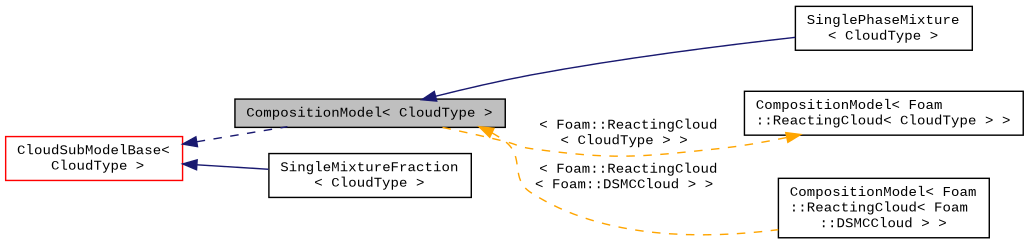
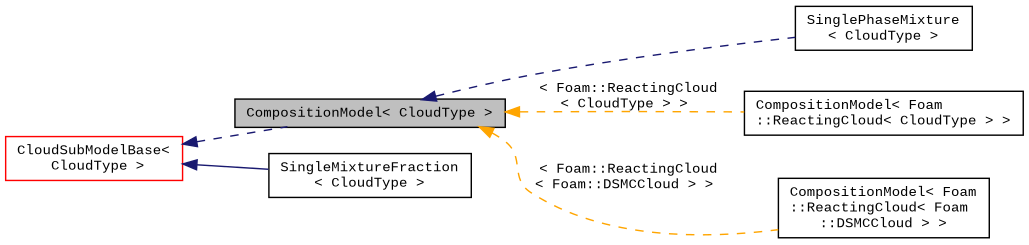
(615, 61) -> (615, 61)
(612, 156) -> (632, 112)
